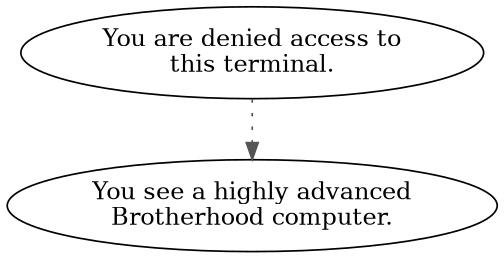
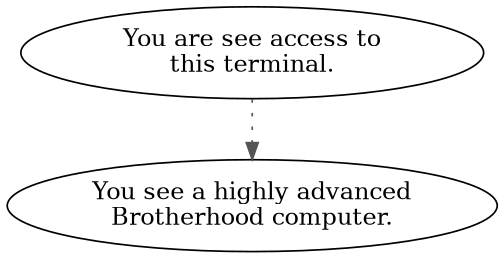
(252, 53) -> (252, 53)
